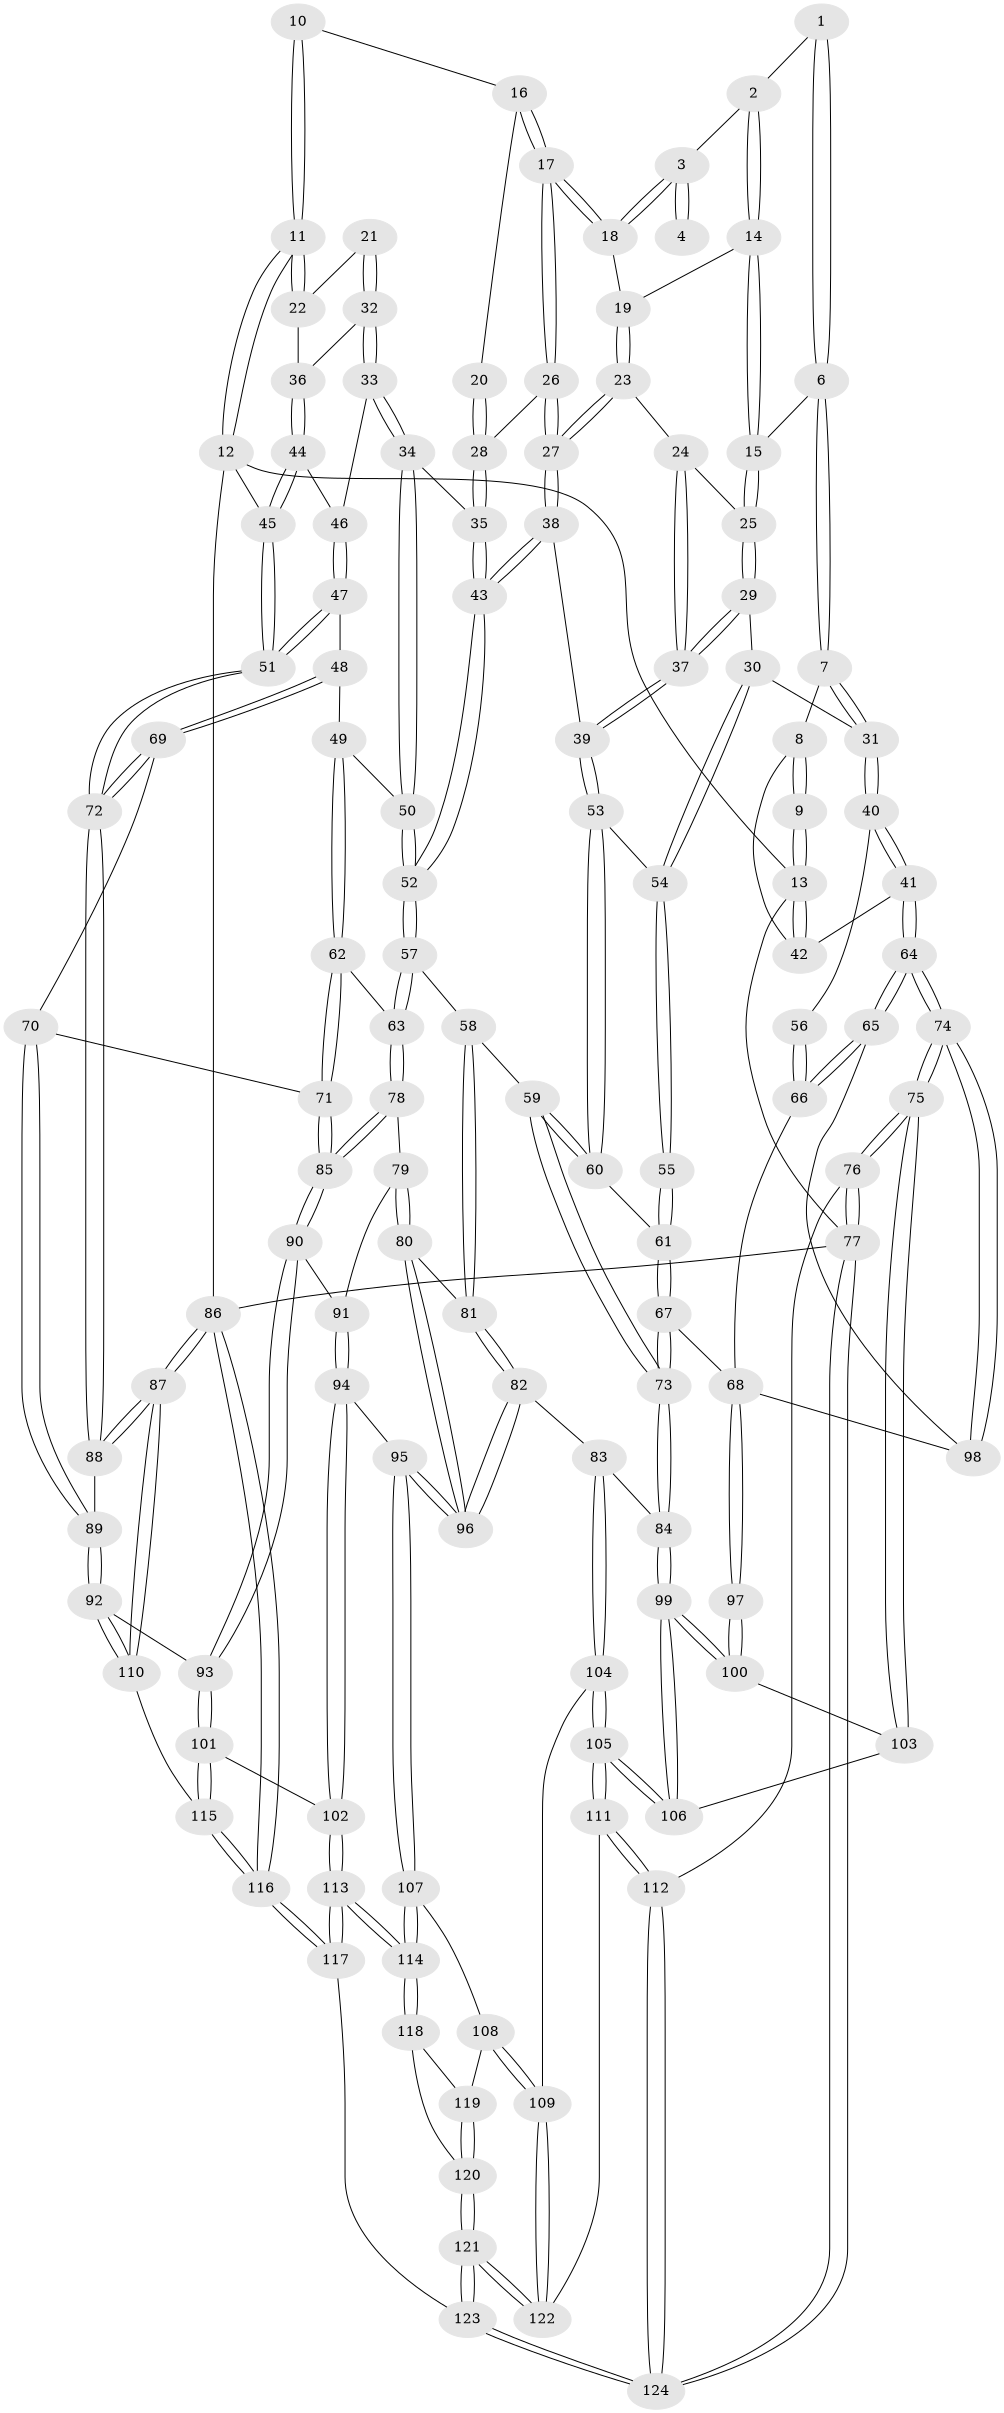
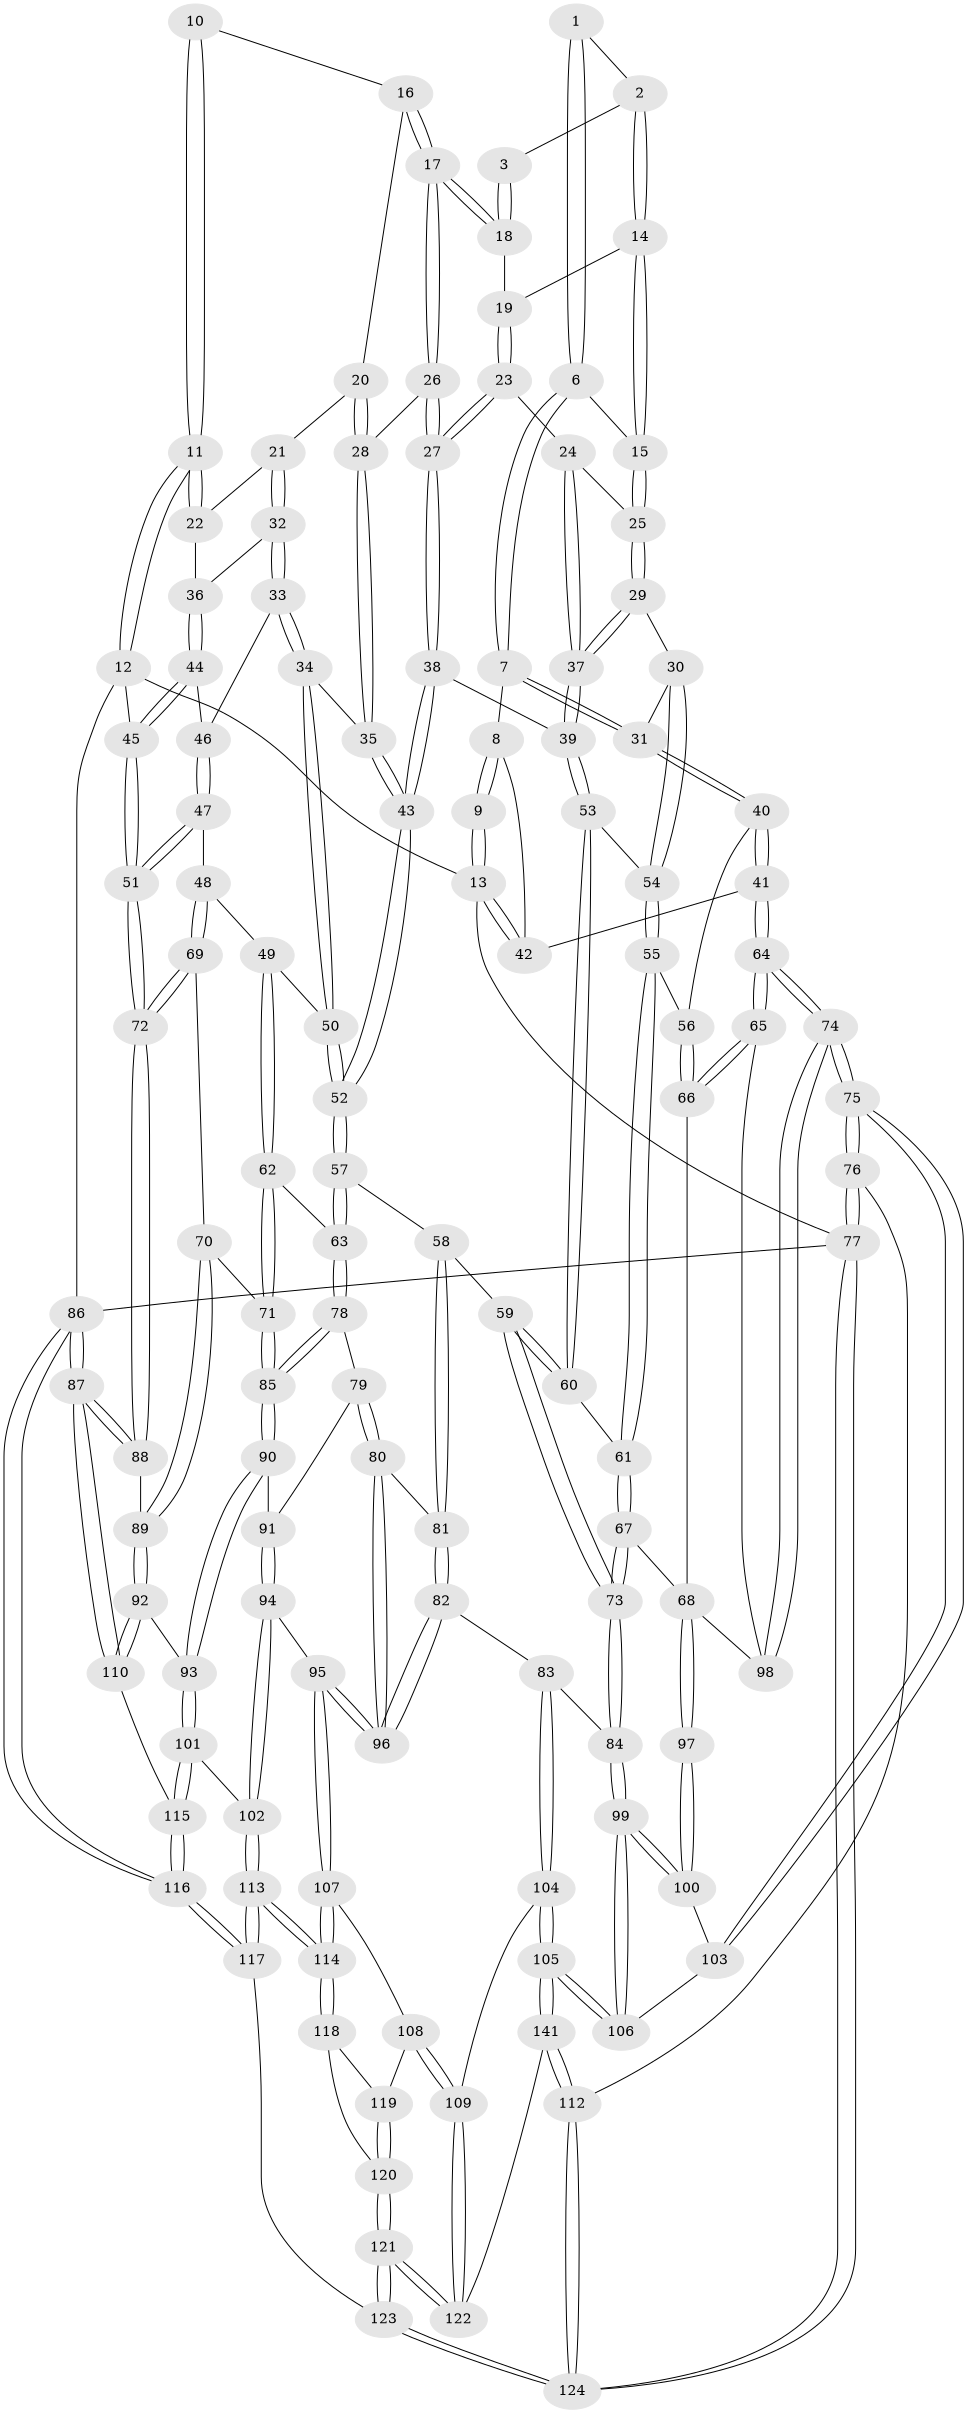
(682, 237) -> none
none -> (319, 417)
none -> (670, 991)
(599, 1817) -> (546, 2032)
